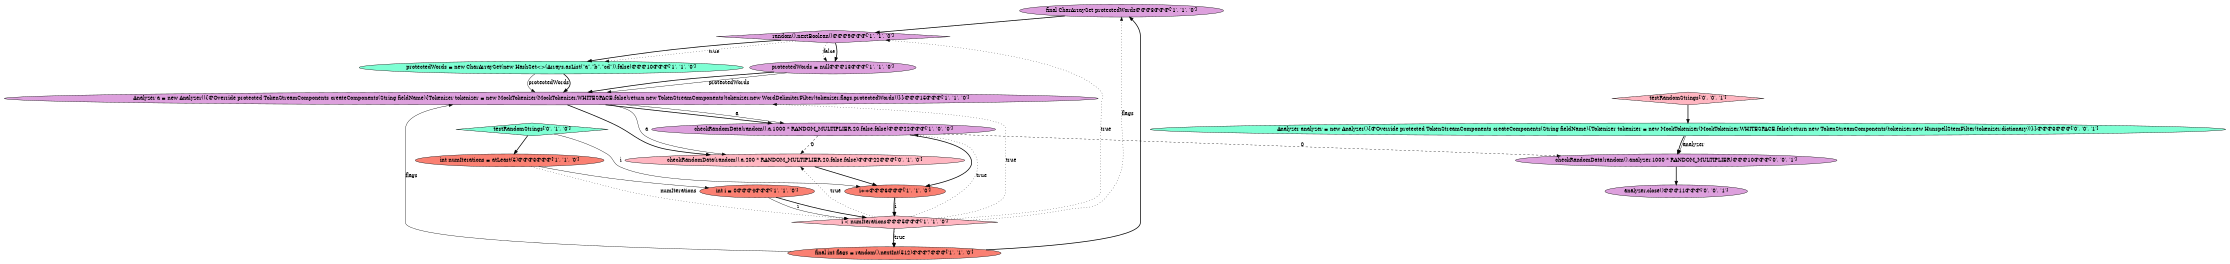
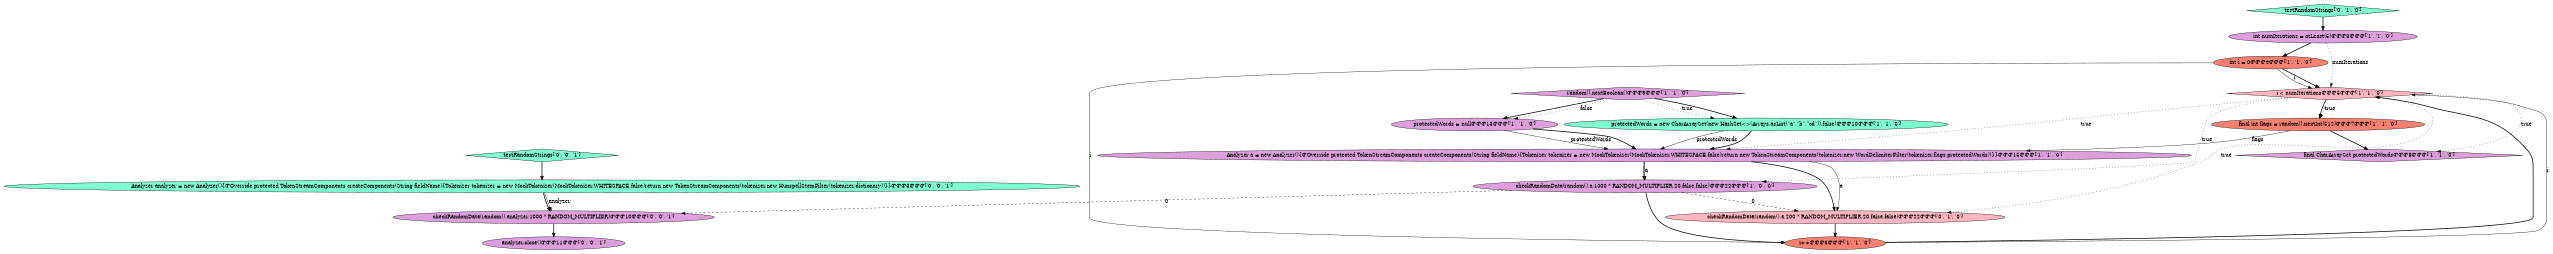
(1122, 11) -> (2379, 155)
(972, 24) -> none
(1688, 98) -> (542, 155)
(1101, 110) -> none
(1128, 114) -> (2527, 124)
(510, 160) -> (2323, 37)
(622, 180) -> (2298, 49)
(700, 180) -> (1242, 76)
